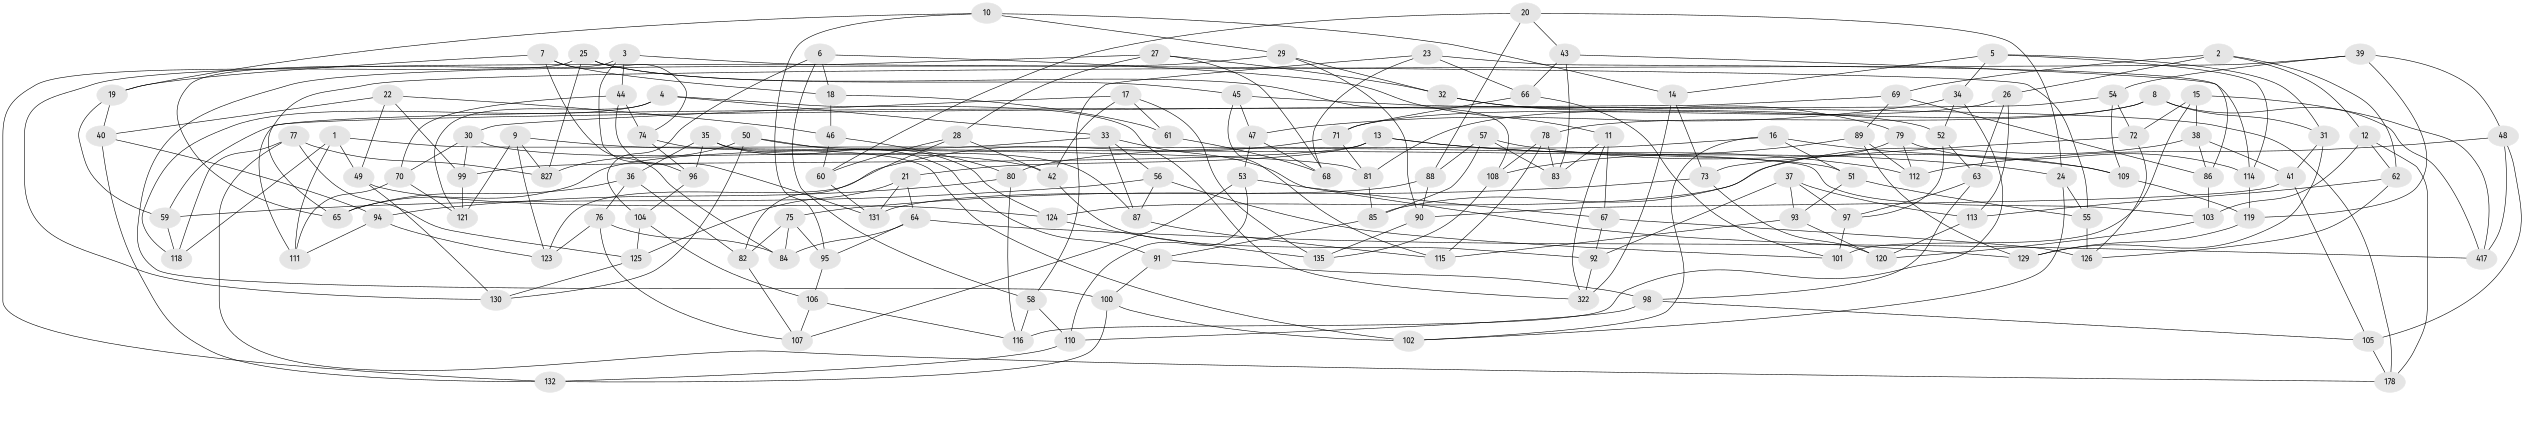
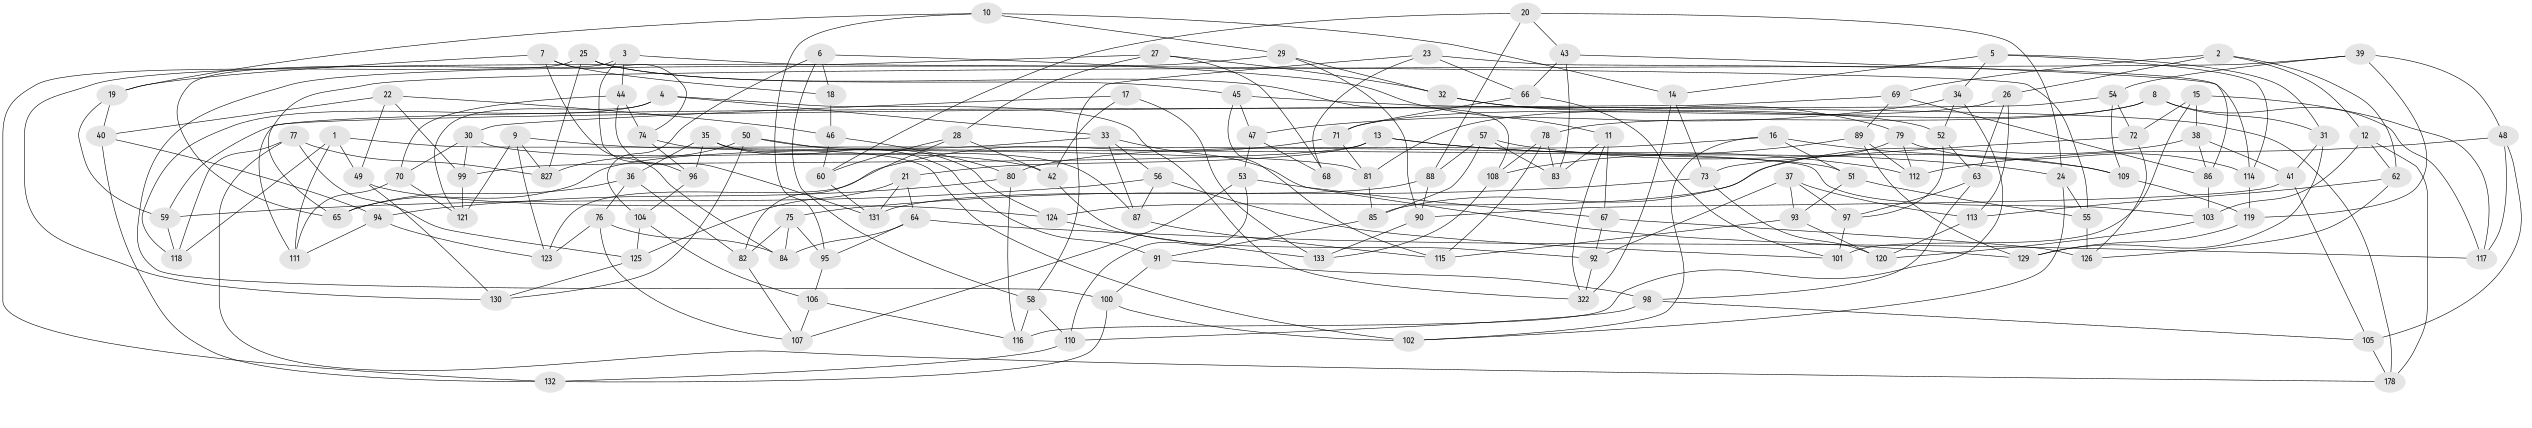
(1168, 136) -> none
(1319, 259) -> (1319, 259)
(2482, 259) -> (2482, 259)
